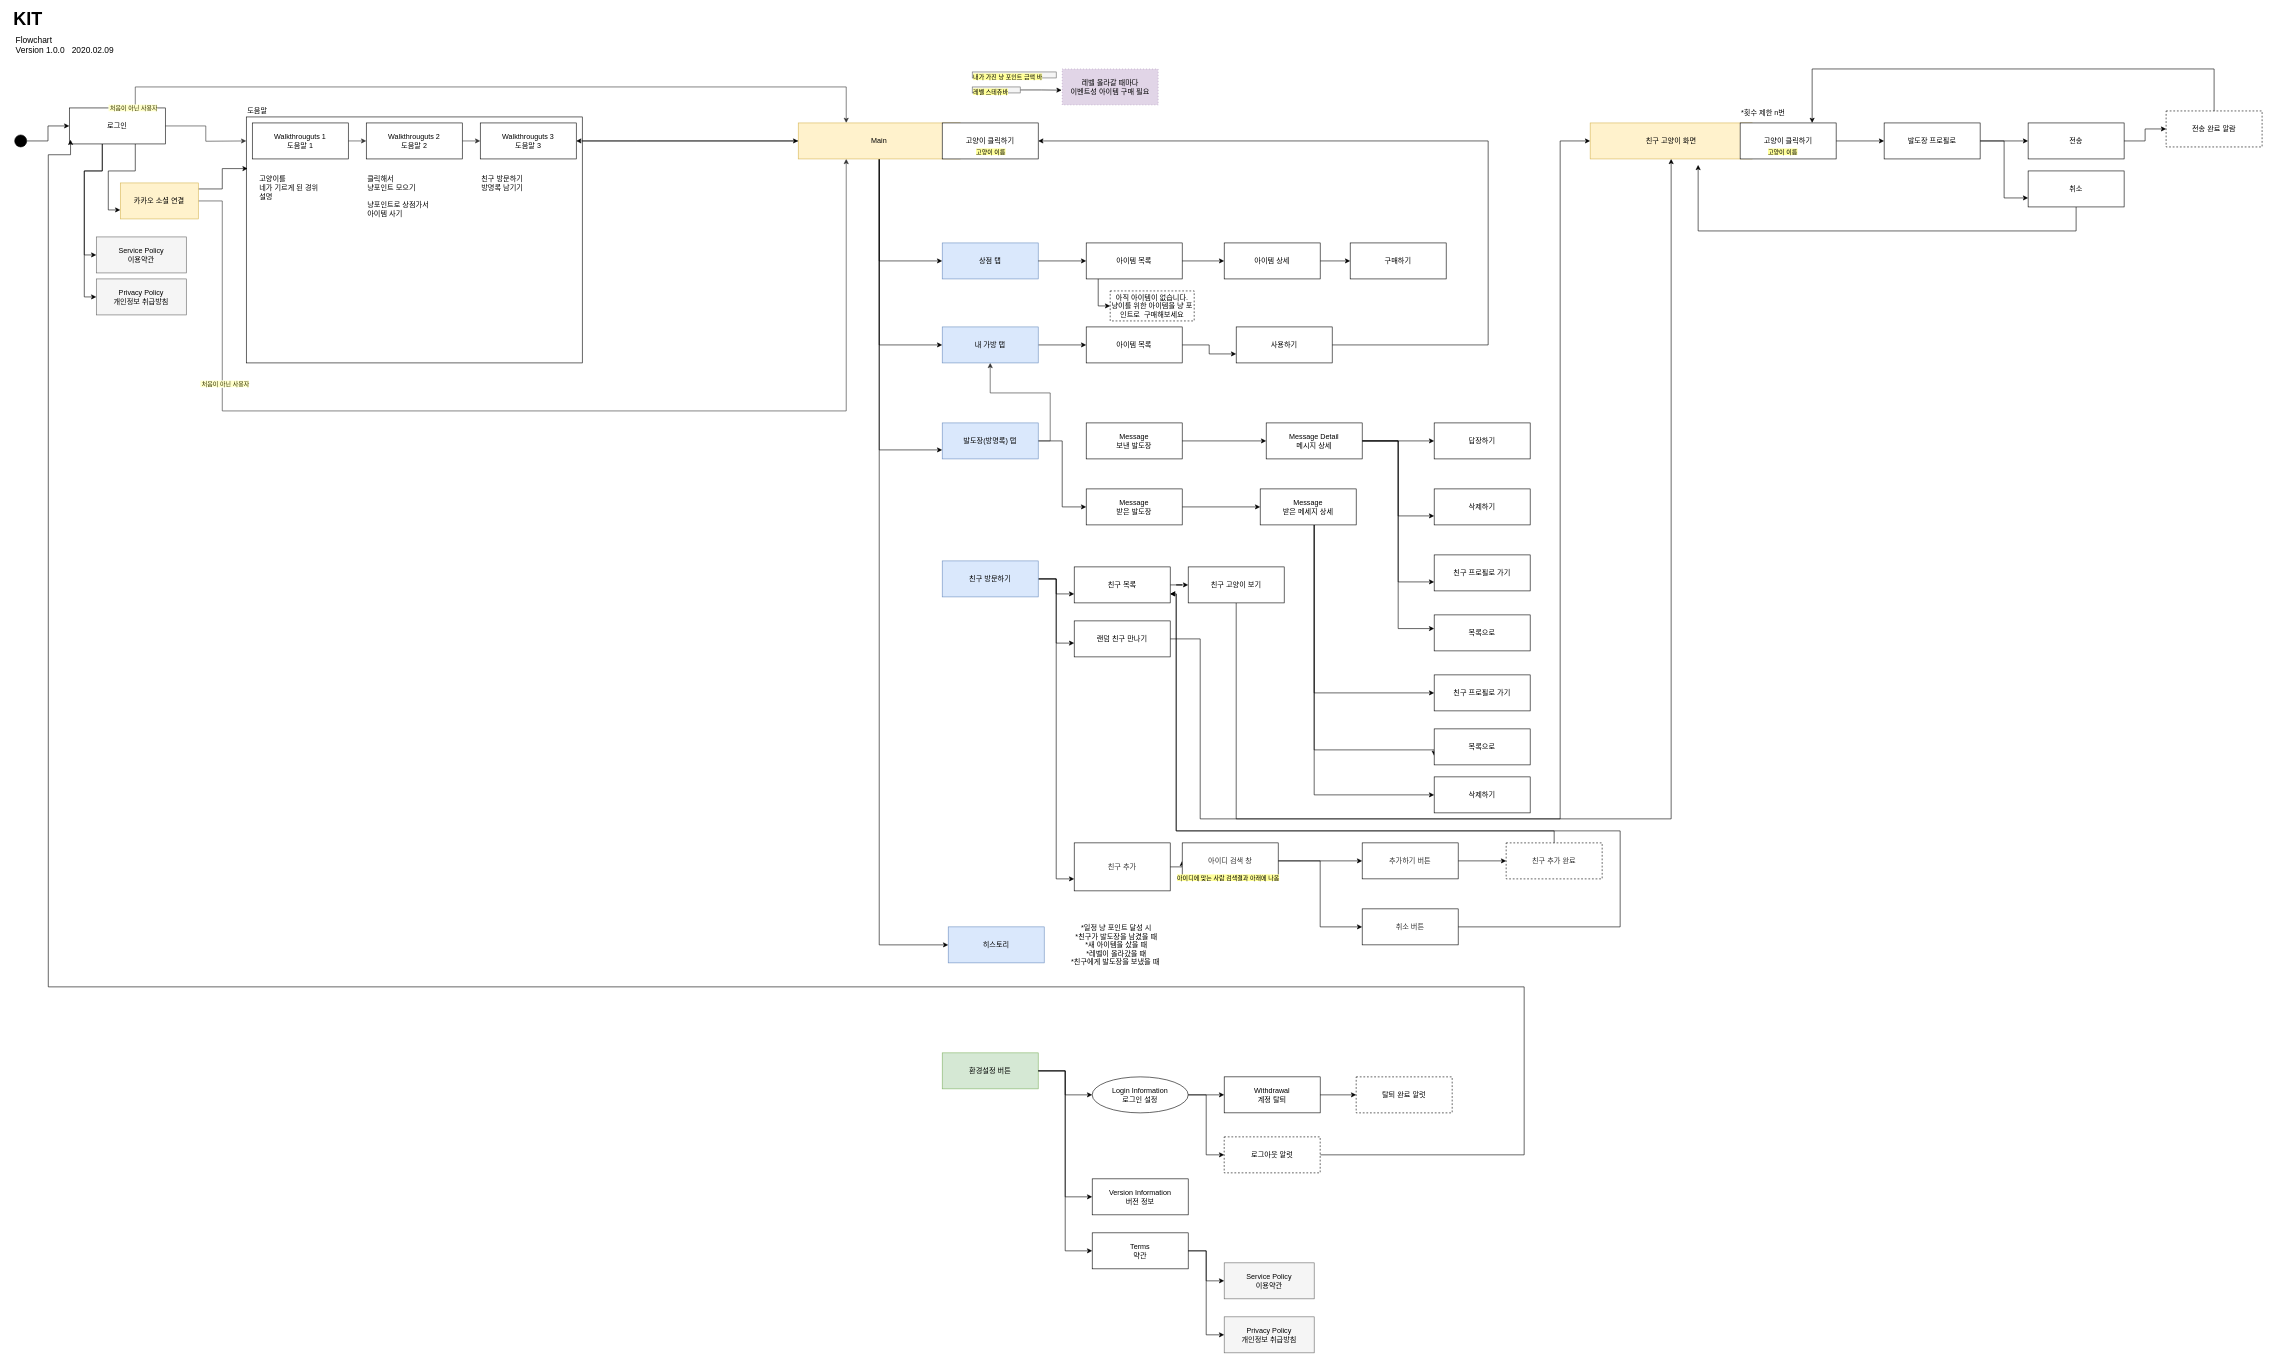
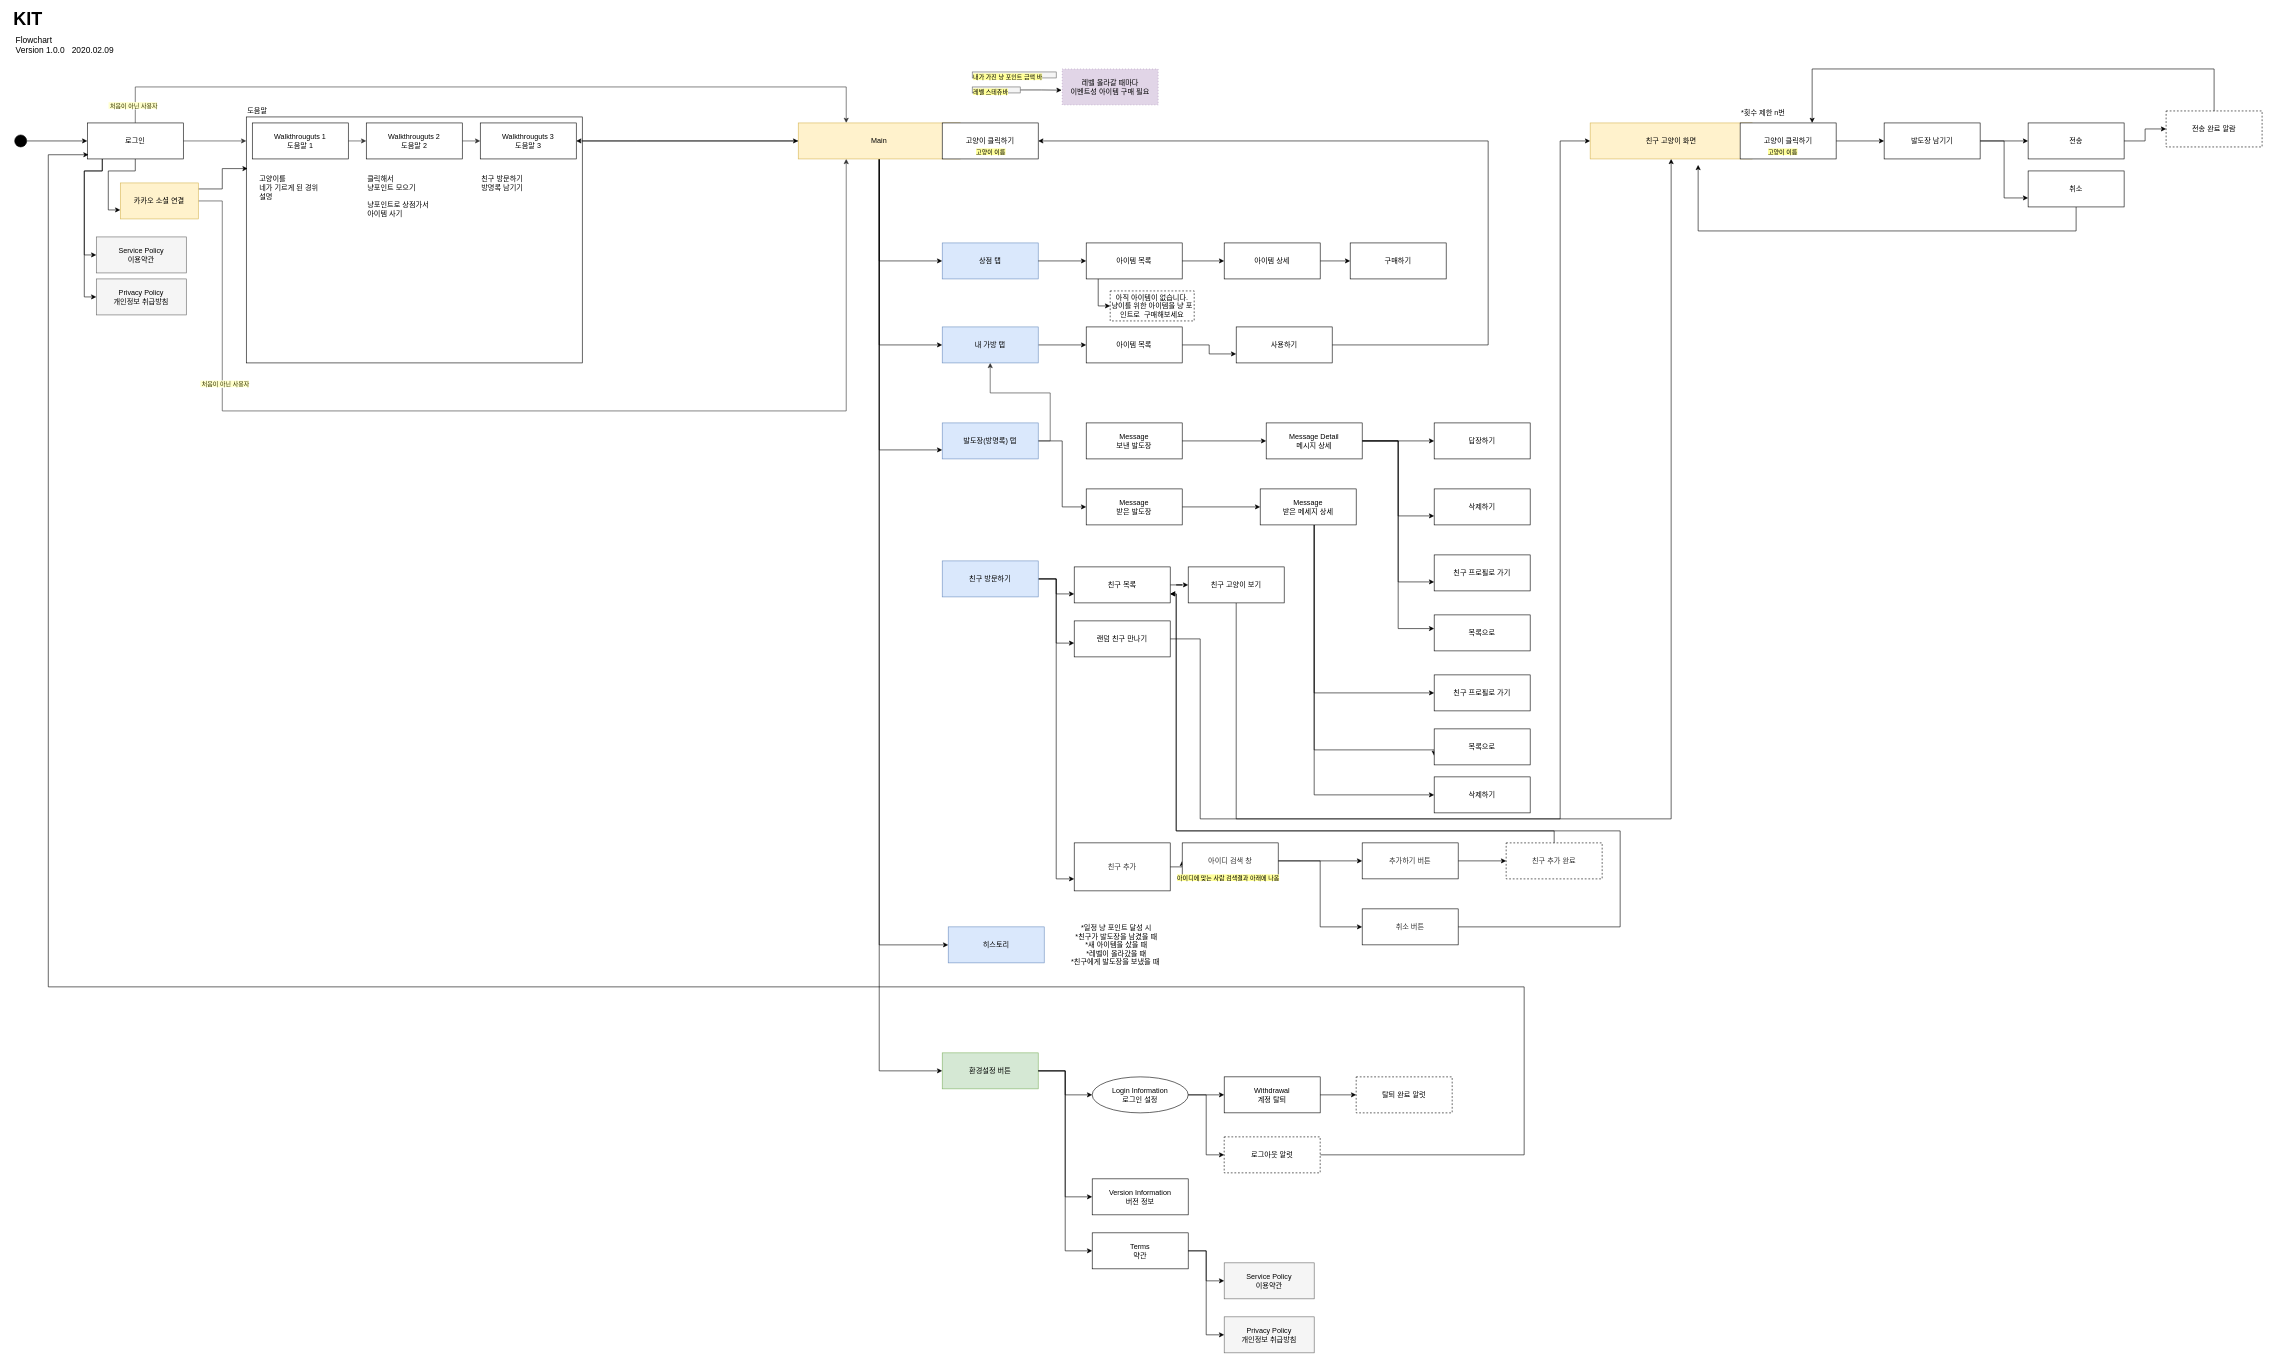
(117, 126) -> (135, 141)
(1932, 141) -> (1932, 141)
none -> (879, 1070)
